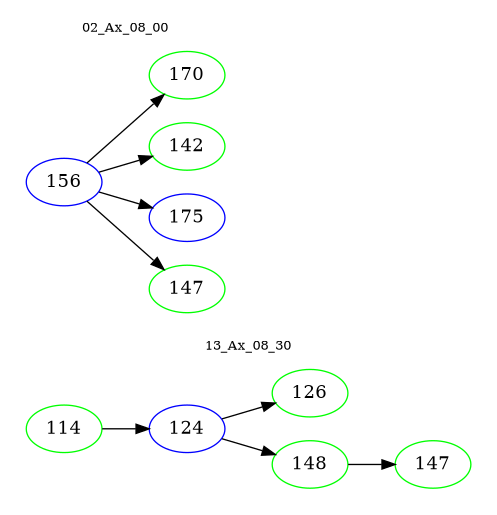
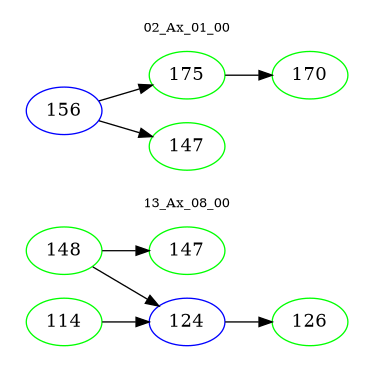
(126, 28) -> (187, 28)
(120, 133) -> (242, 75)
(187, 146) -> none
(187, 218) -> (187, 75)
(249, 346) -> (187, 204)
(242, 445) -> (120, 283)
